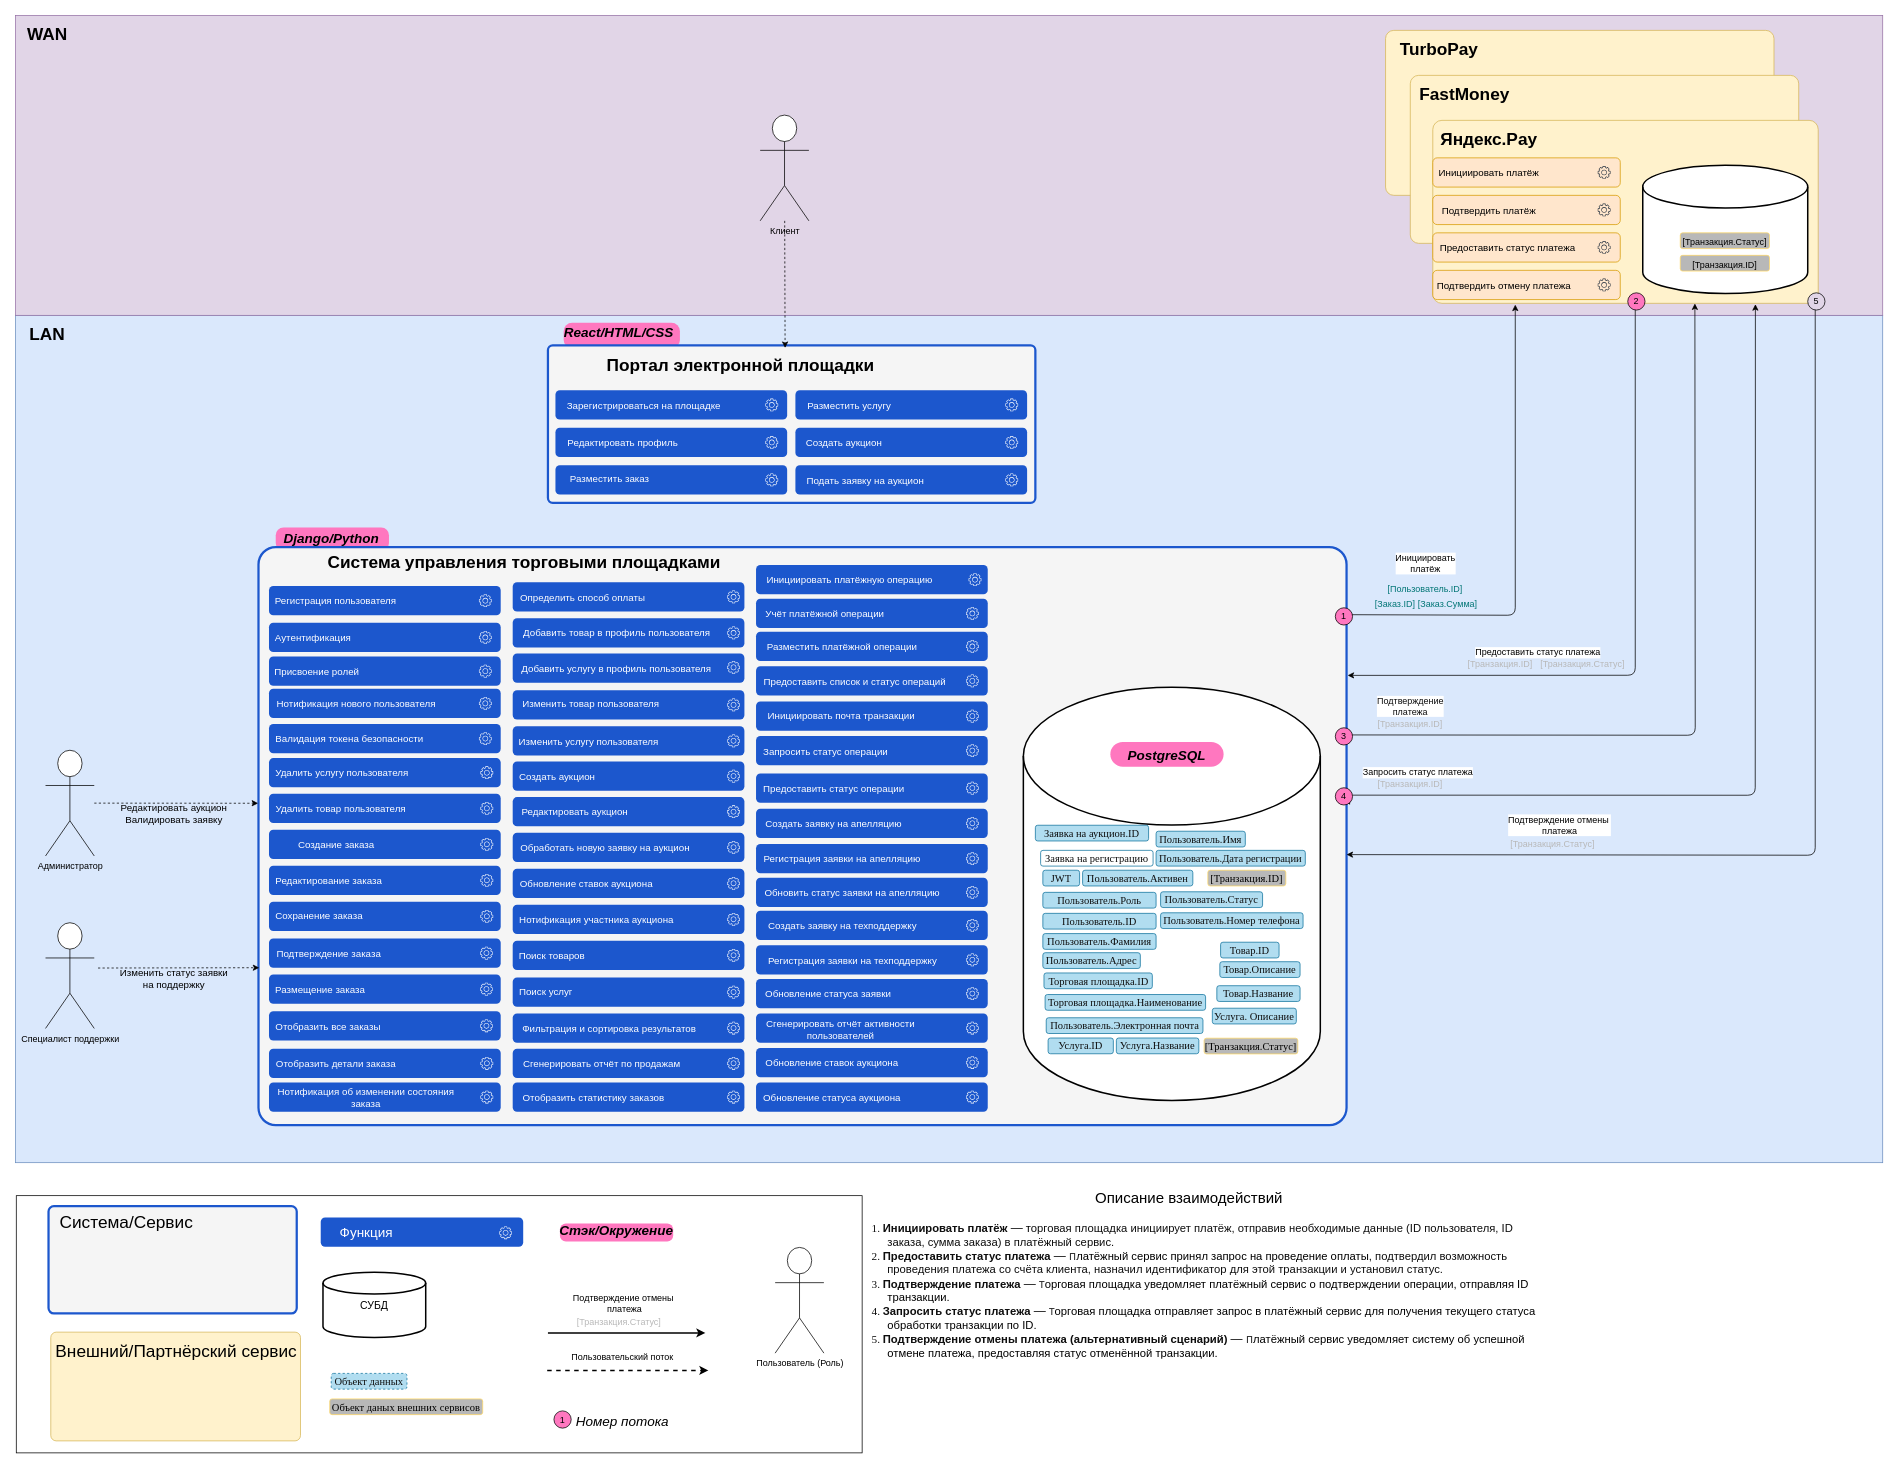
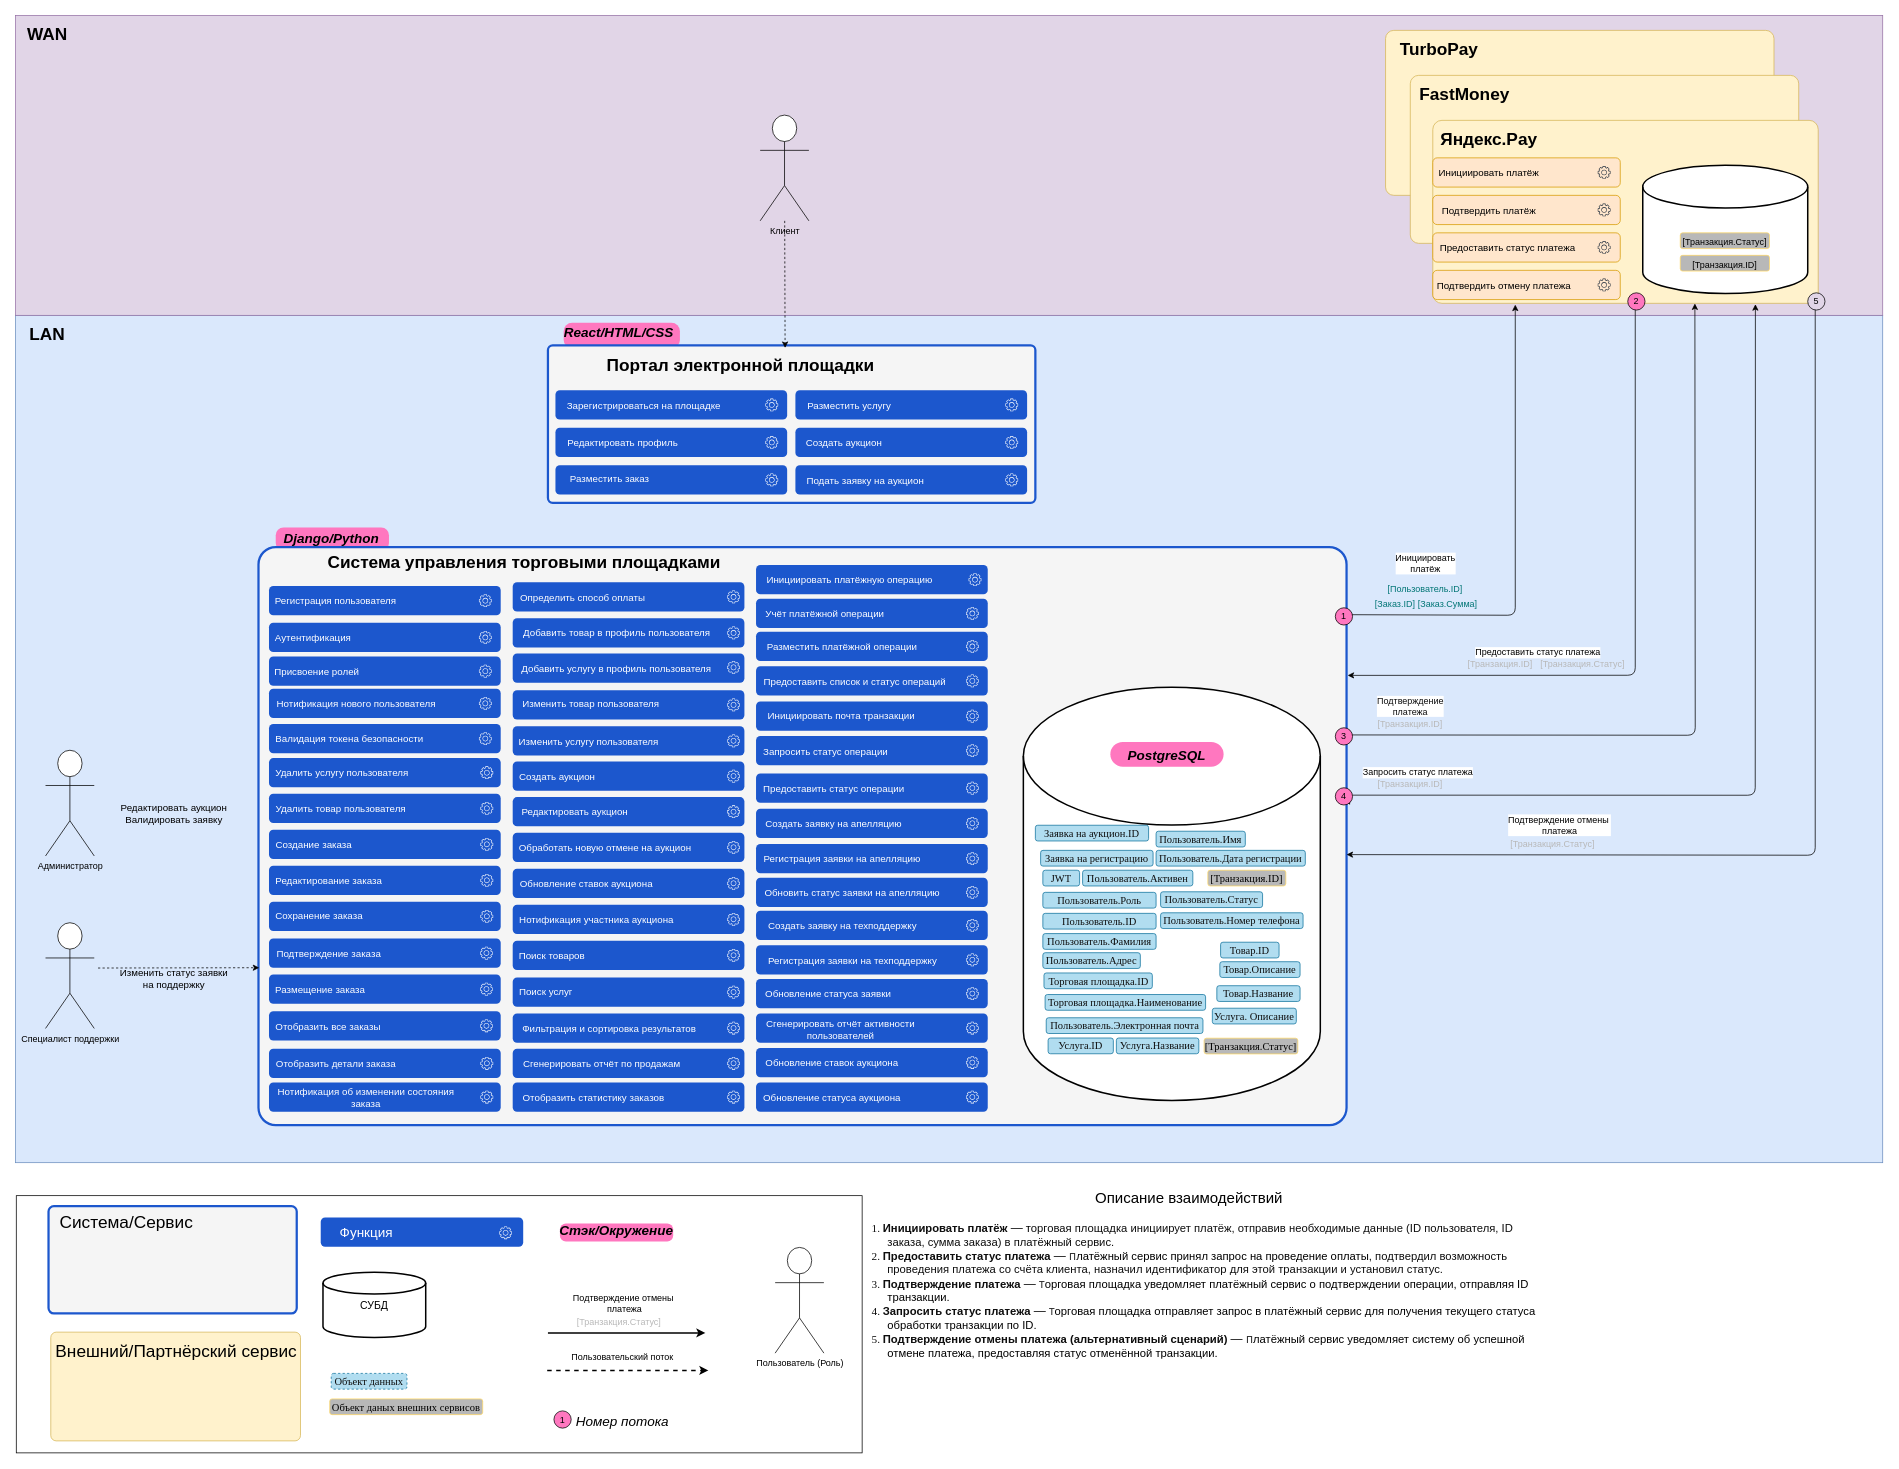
(202, 803) -> none
(336, 845) -> (314, 845)
(605, 848) -> (605, 848)
(1097, 858) -> (1097, 858)
